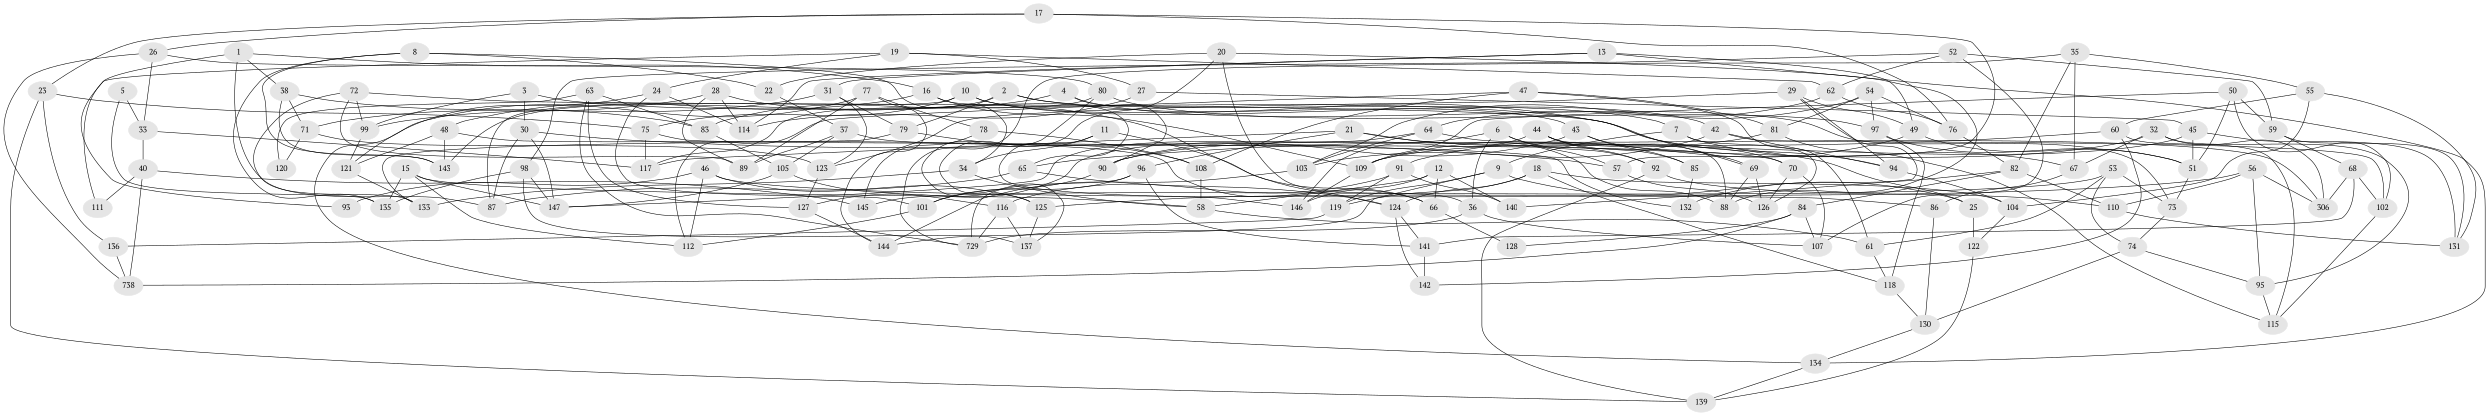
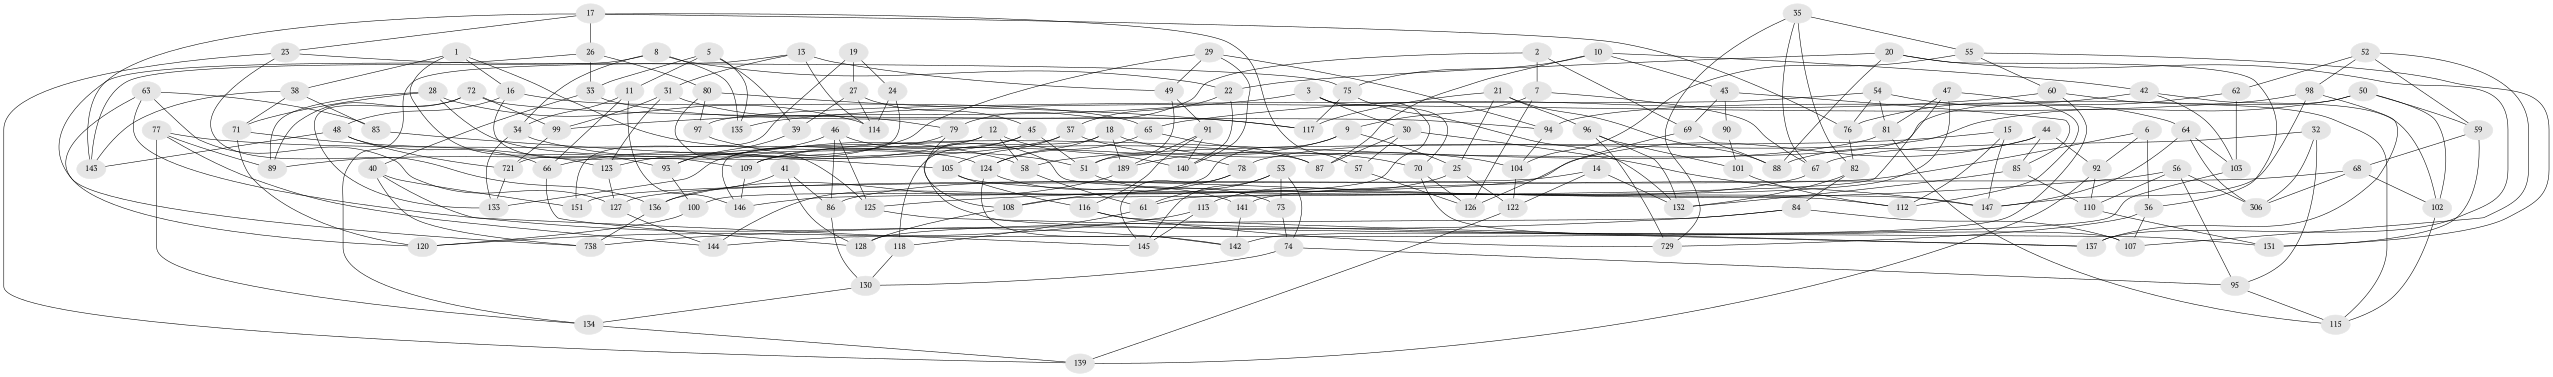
(1411, 69) -> none
none -> (671, 71)
(1064, 91) -> none
(1876, 103) -> (1748, 148)
(715, 106) -> (295, 29)
none -> (796, 130)
none -> (1227, 140)
(1628, 150) -> none
(1569, 152) -> none
(346, 169) -> (508, 169)
none -> (785, 169)
none -> (1597, 169)
(396, 187) -> none
(1201, 189) -> (932, 223)
(720, 194) -> none
(2082, 196) -> (2053, 189)
(98, 208) -> (577, 208)
none -> (694, 208)
none -> (1203, 208)
(1335, 208) -> (1123, 169)
(1912, 209) -> none
(730, 214) -> (595, 227)
(1268, 237) -> (1640, 153)
